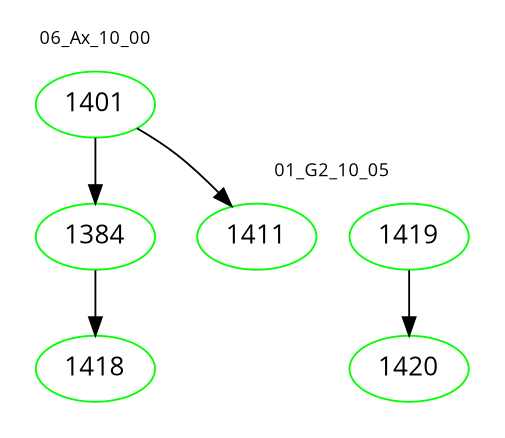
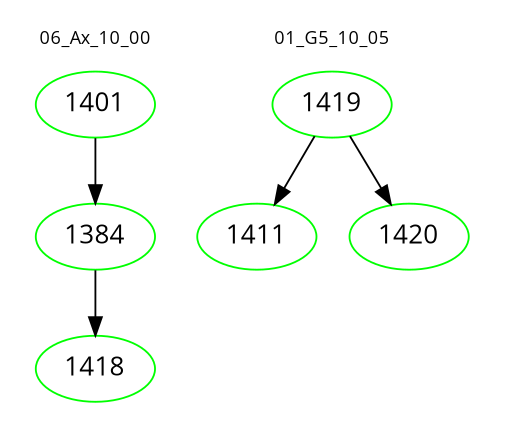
(196, 171) -> (299, 162)
(333, 172) -> (333, 39)
